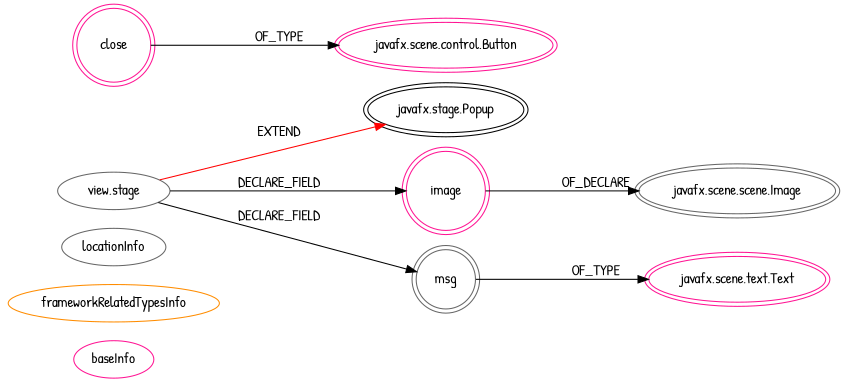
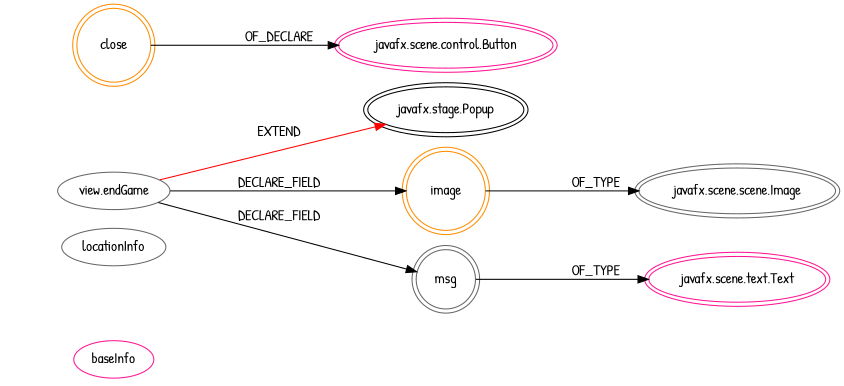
(279, 37) -> (279, 37)
(114, 45) -> (114, 45)
(596, 183) -> (596, 183)
(114, 191) -> (114, 191)
(446, 191) -> (446, 191)
(114, 303) -> none
